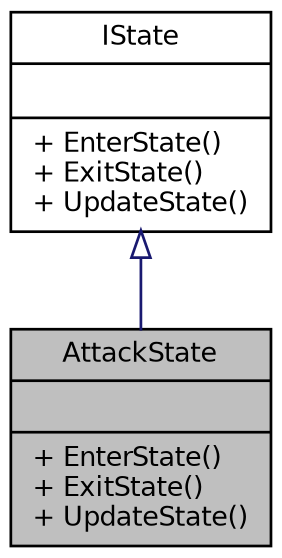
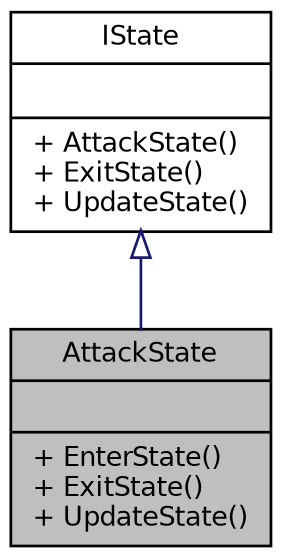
(127, 144) -> (135, 144)
